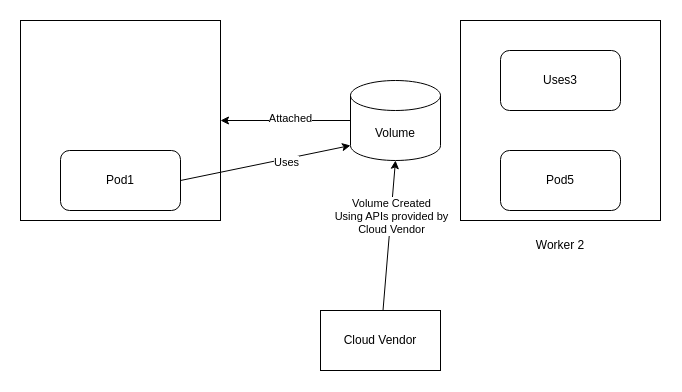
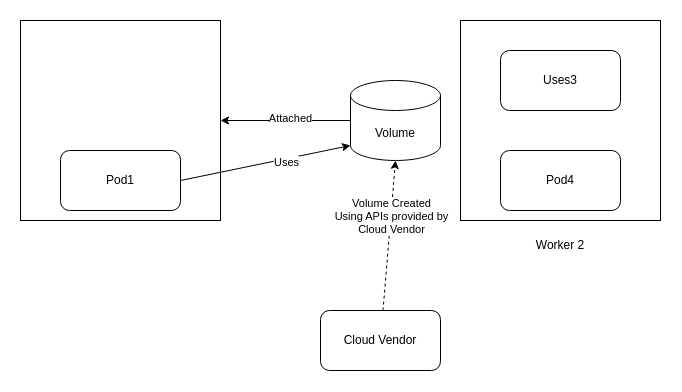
(561, 181) -> (561, 181)
(386, 273) -> (386, 273)
(381, 341) -> (381, 341)
